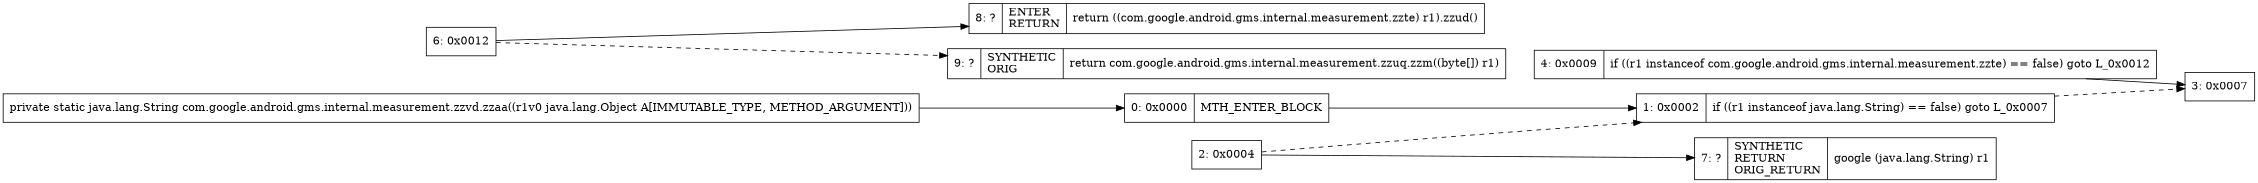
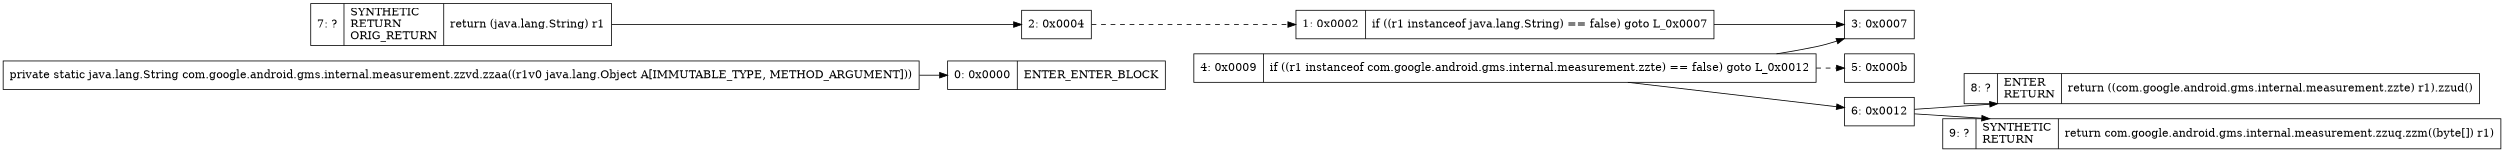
(718, 49) -> (1948, 116)
none -> (1879, 68)
(1003, 69) -> (2008, 139)
(2116, 93) -> (1775, 25)
none -> (1732, 95)
(1262, 108) -> (1091, 75)
(1479, 108) -> none
(1474, 156) -> (813, 25)
(1912, 158) -> (528, 24)
